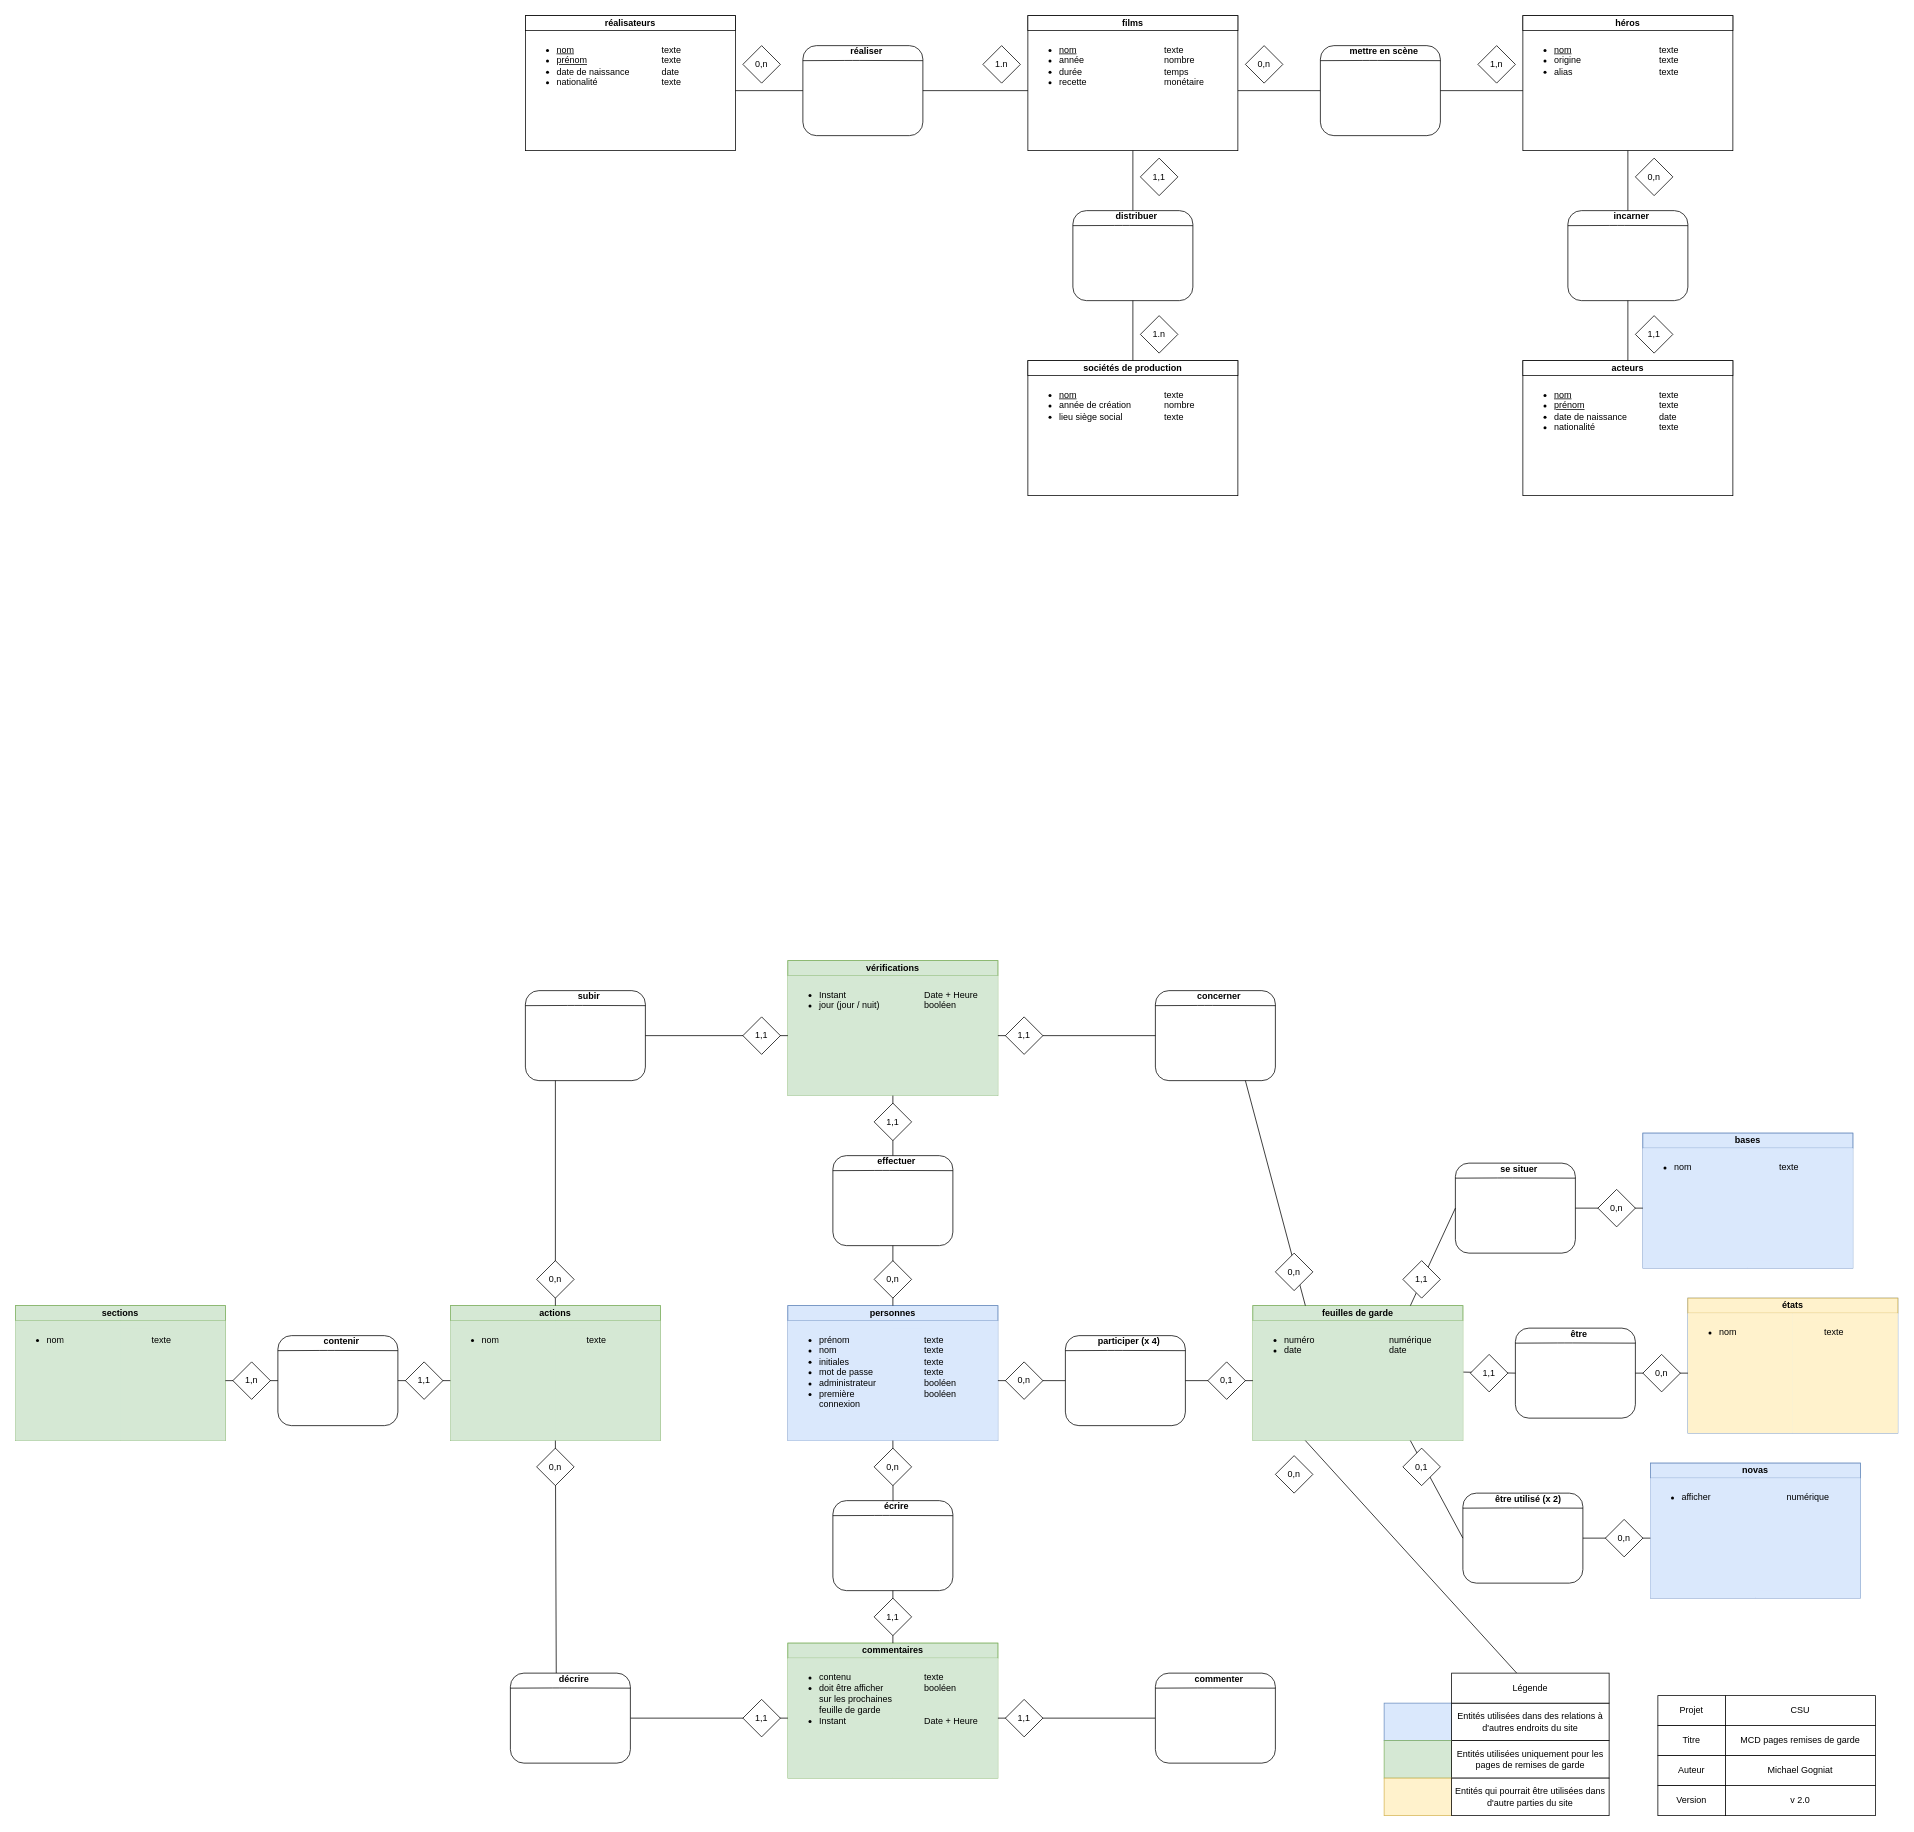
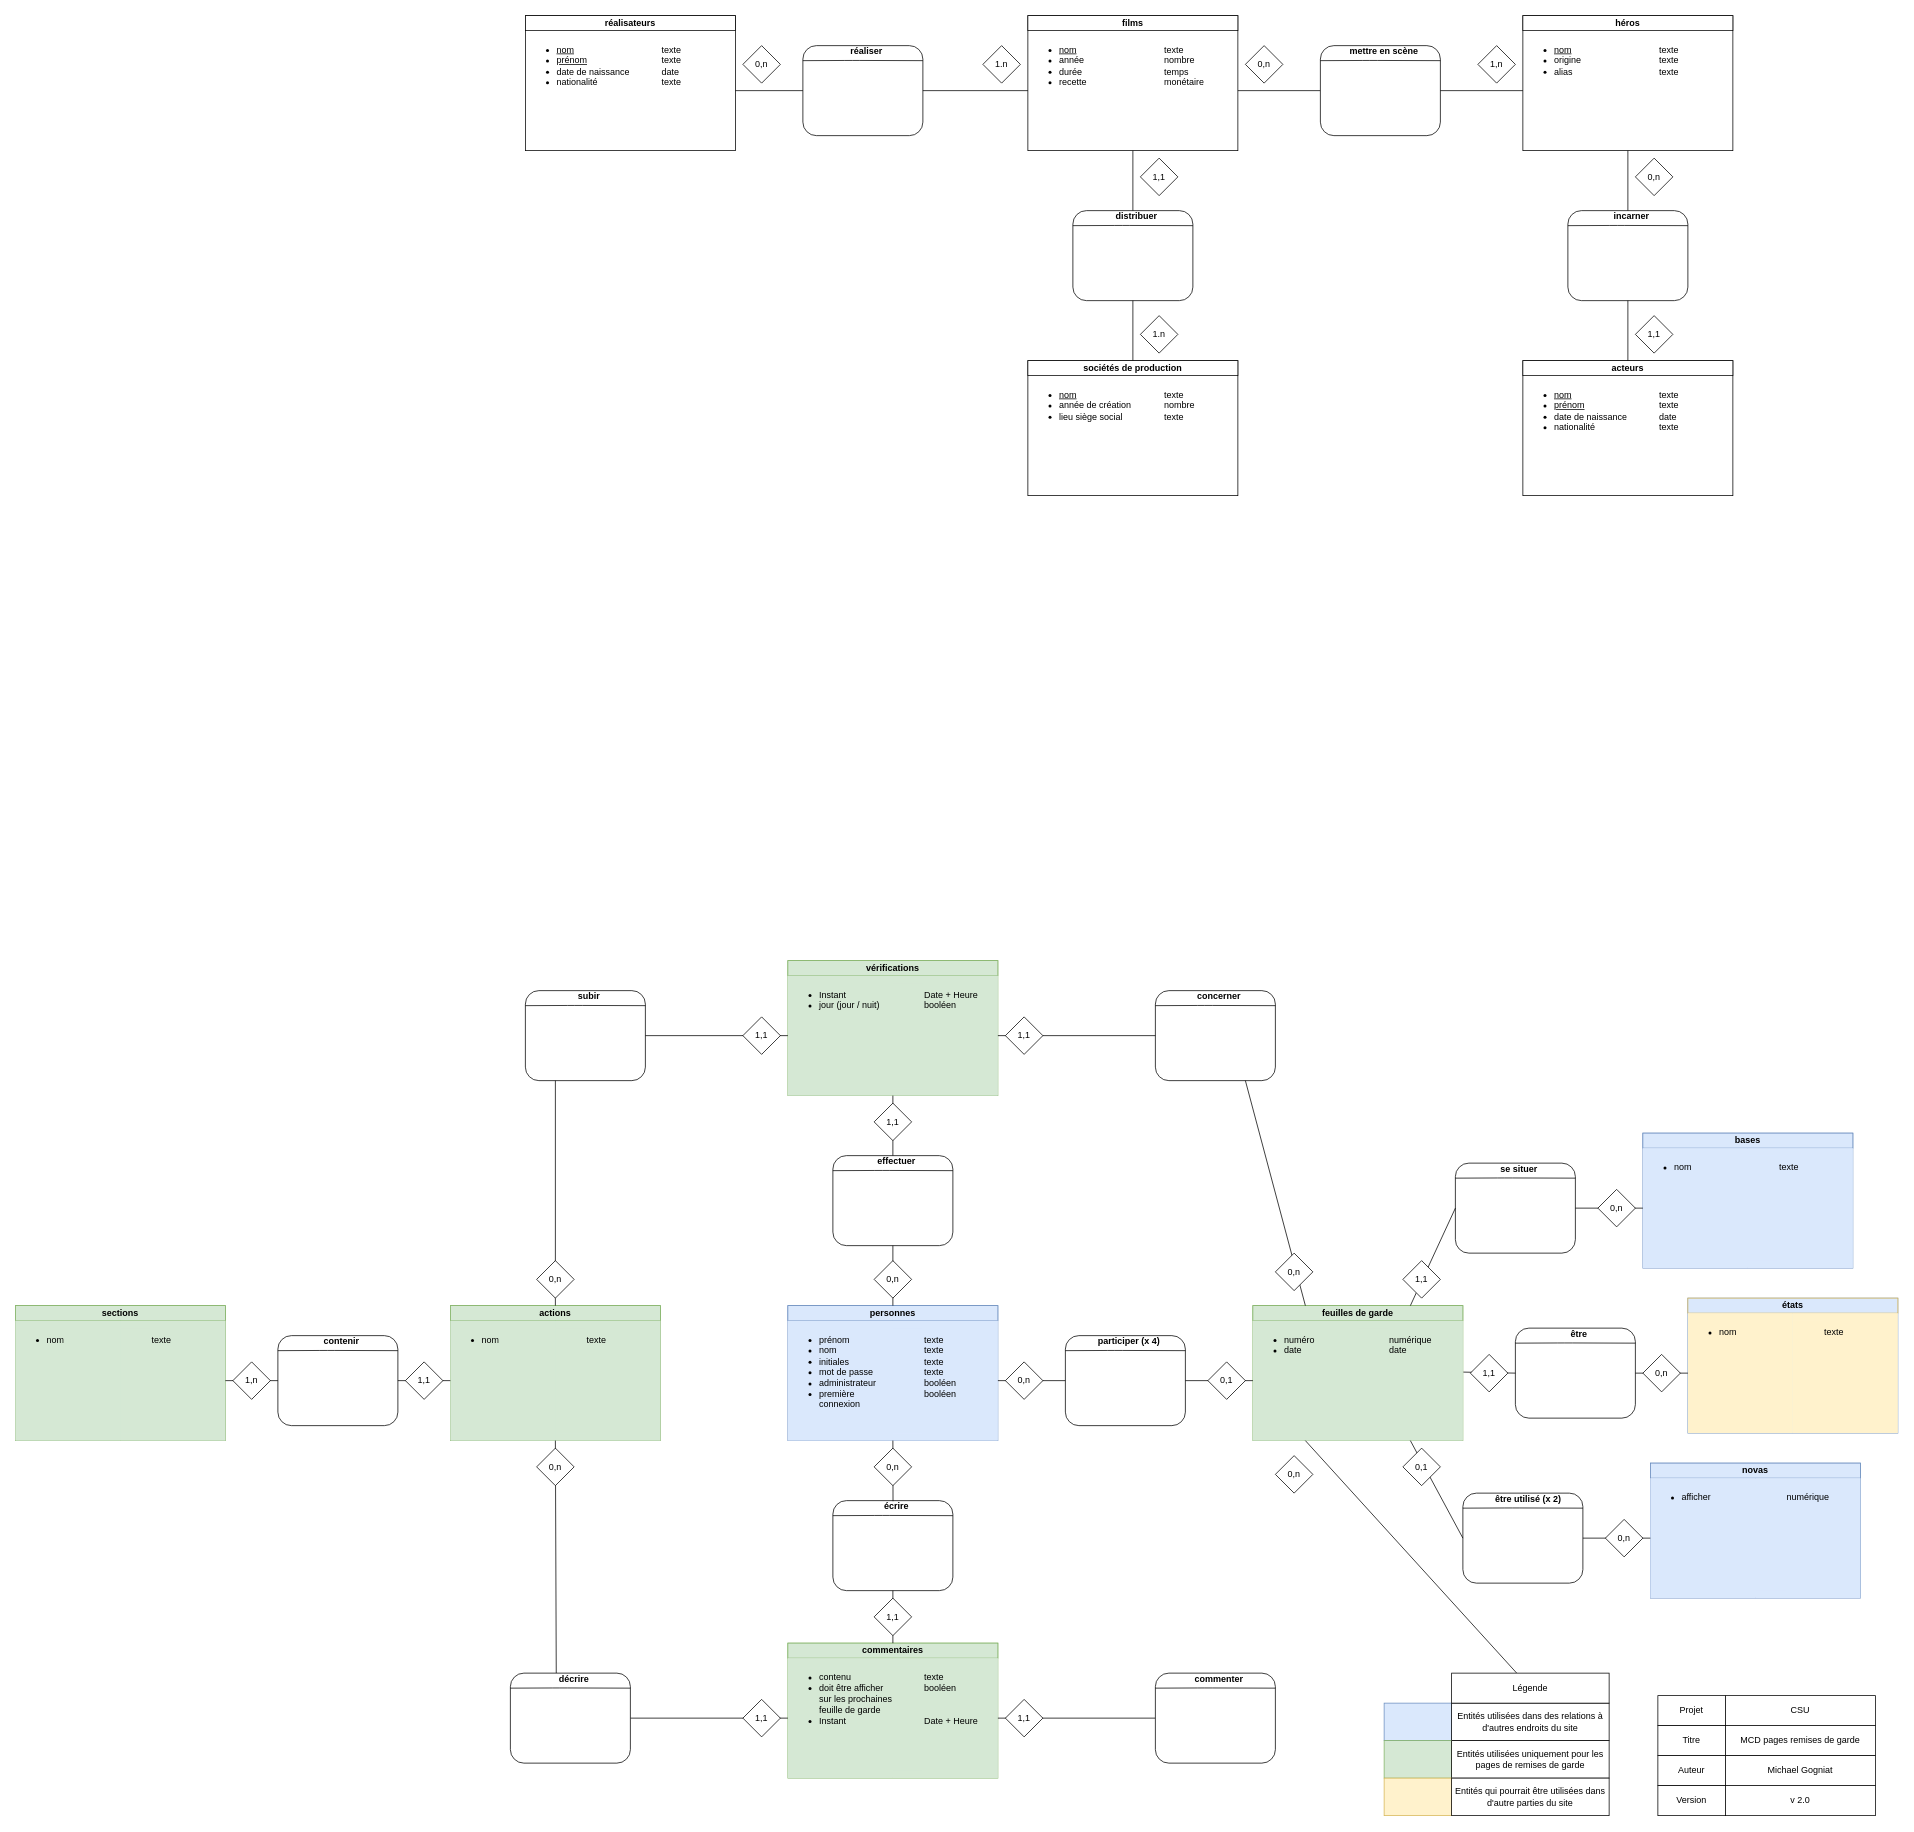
(1793, 1305) -> (1793, 1305)
